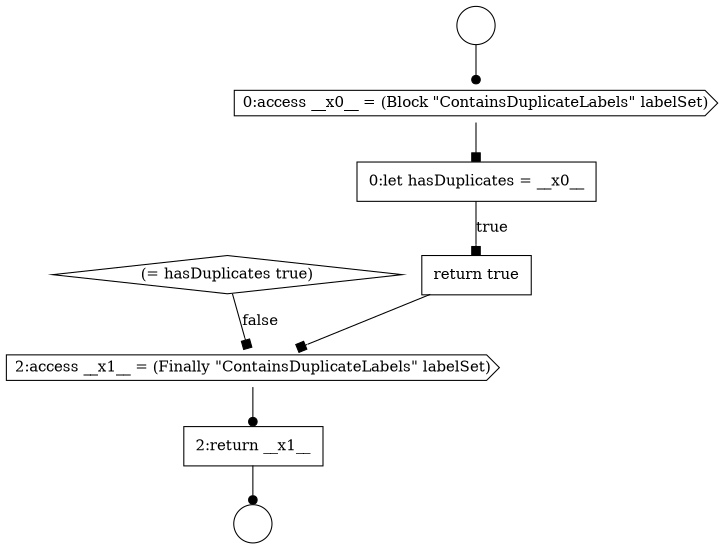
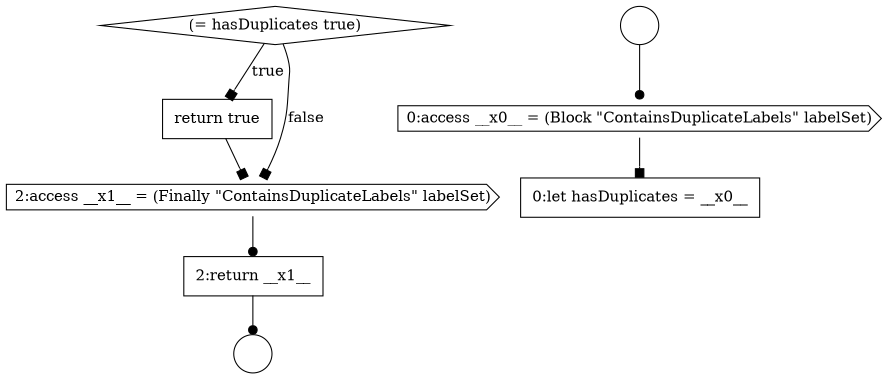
(476, 223) -> (250, 66)
